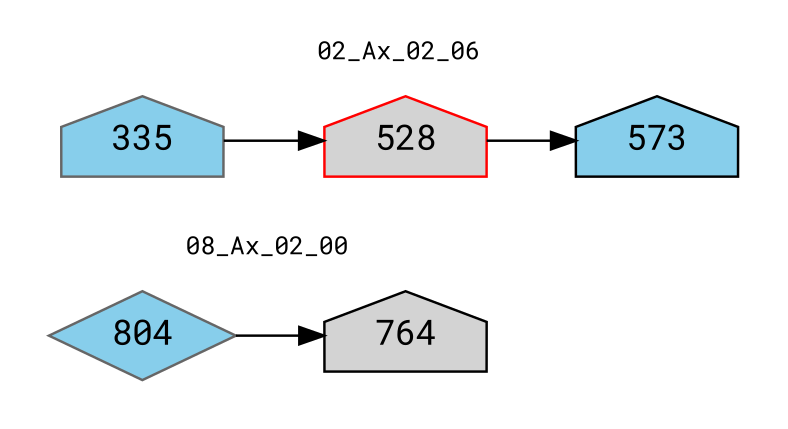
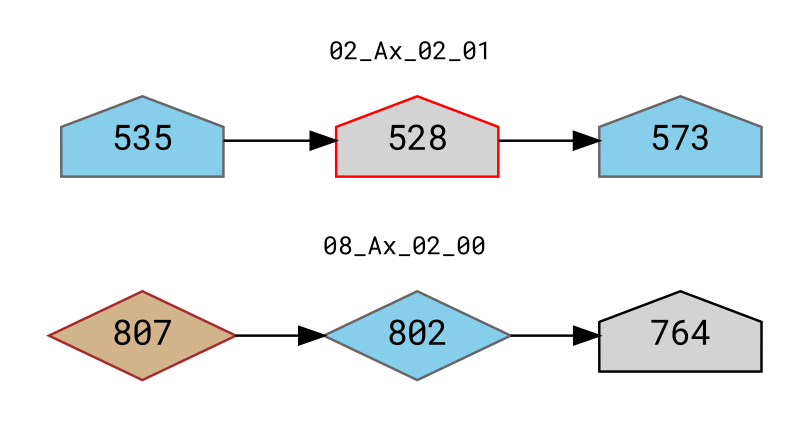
(400, 53) -> (411, 53)
(142, 141) -> (142, 141)
(657, 141) -> (680, 141)
(142, 336) -> (417, 336)
none -> (142, 336)
